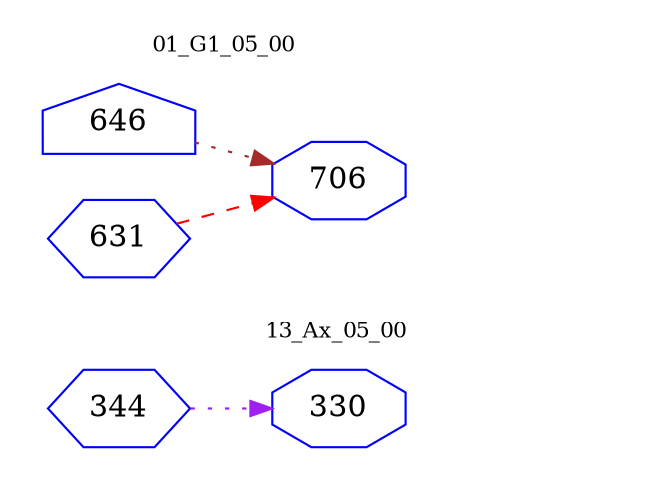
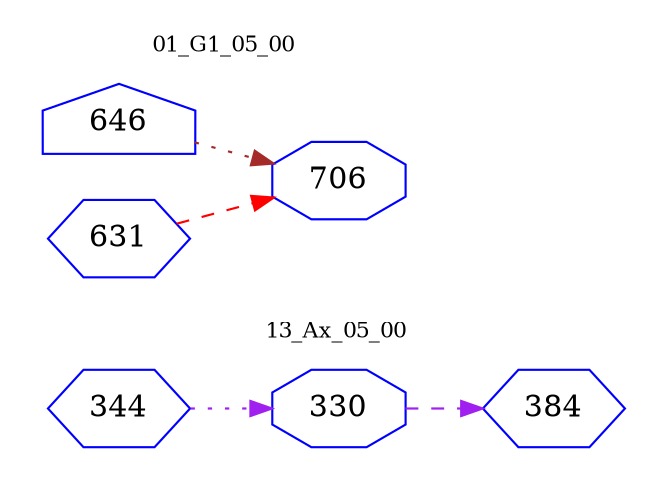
none -> (554, 409)
